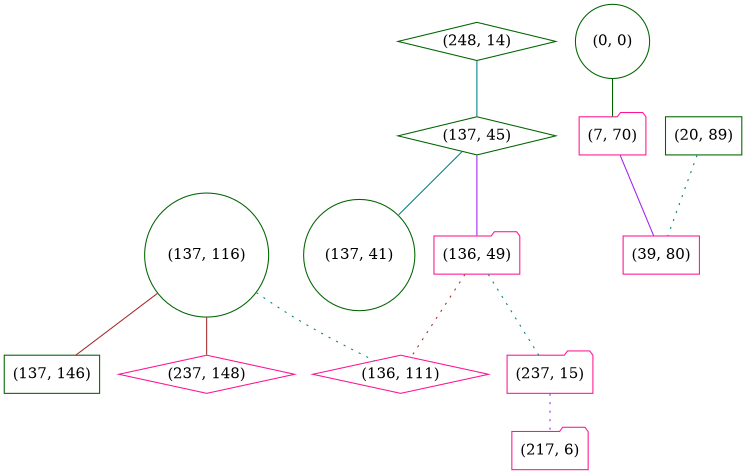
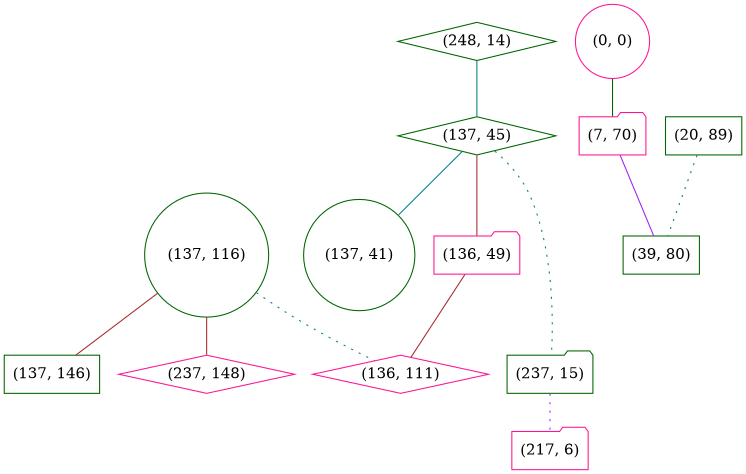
(613, 41) -> (613, 41)
(477, 196) -> (477, 196)
(661, 255) -> (661, 255)
(513, 315) -> (545, 246)
(438, 316) -> (438, 316)
(550, 374) -> (550, 374)
